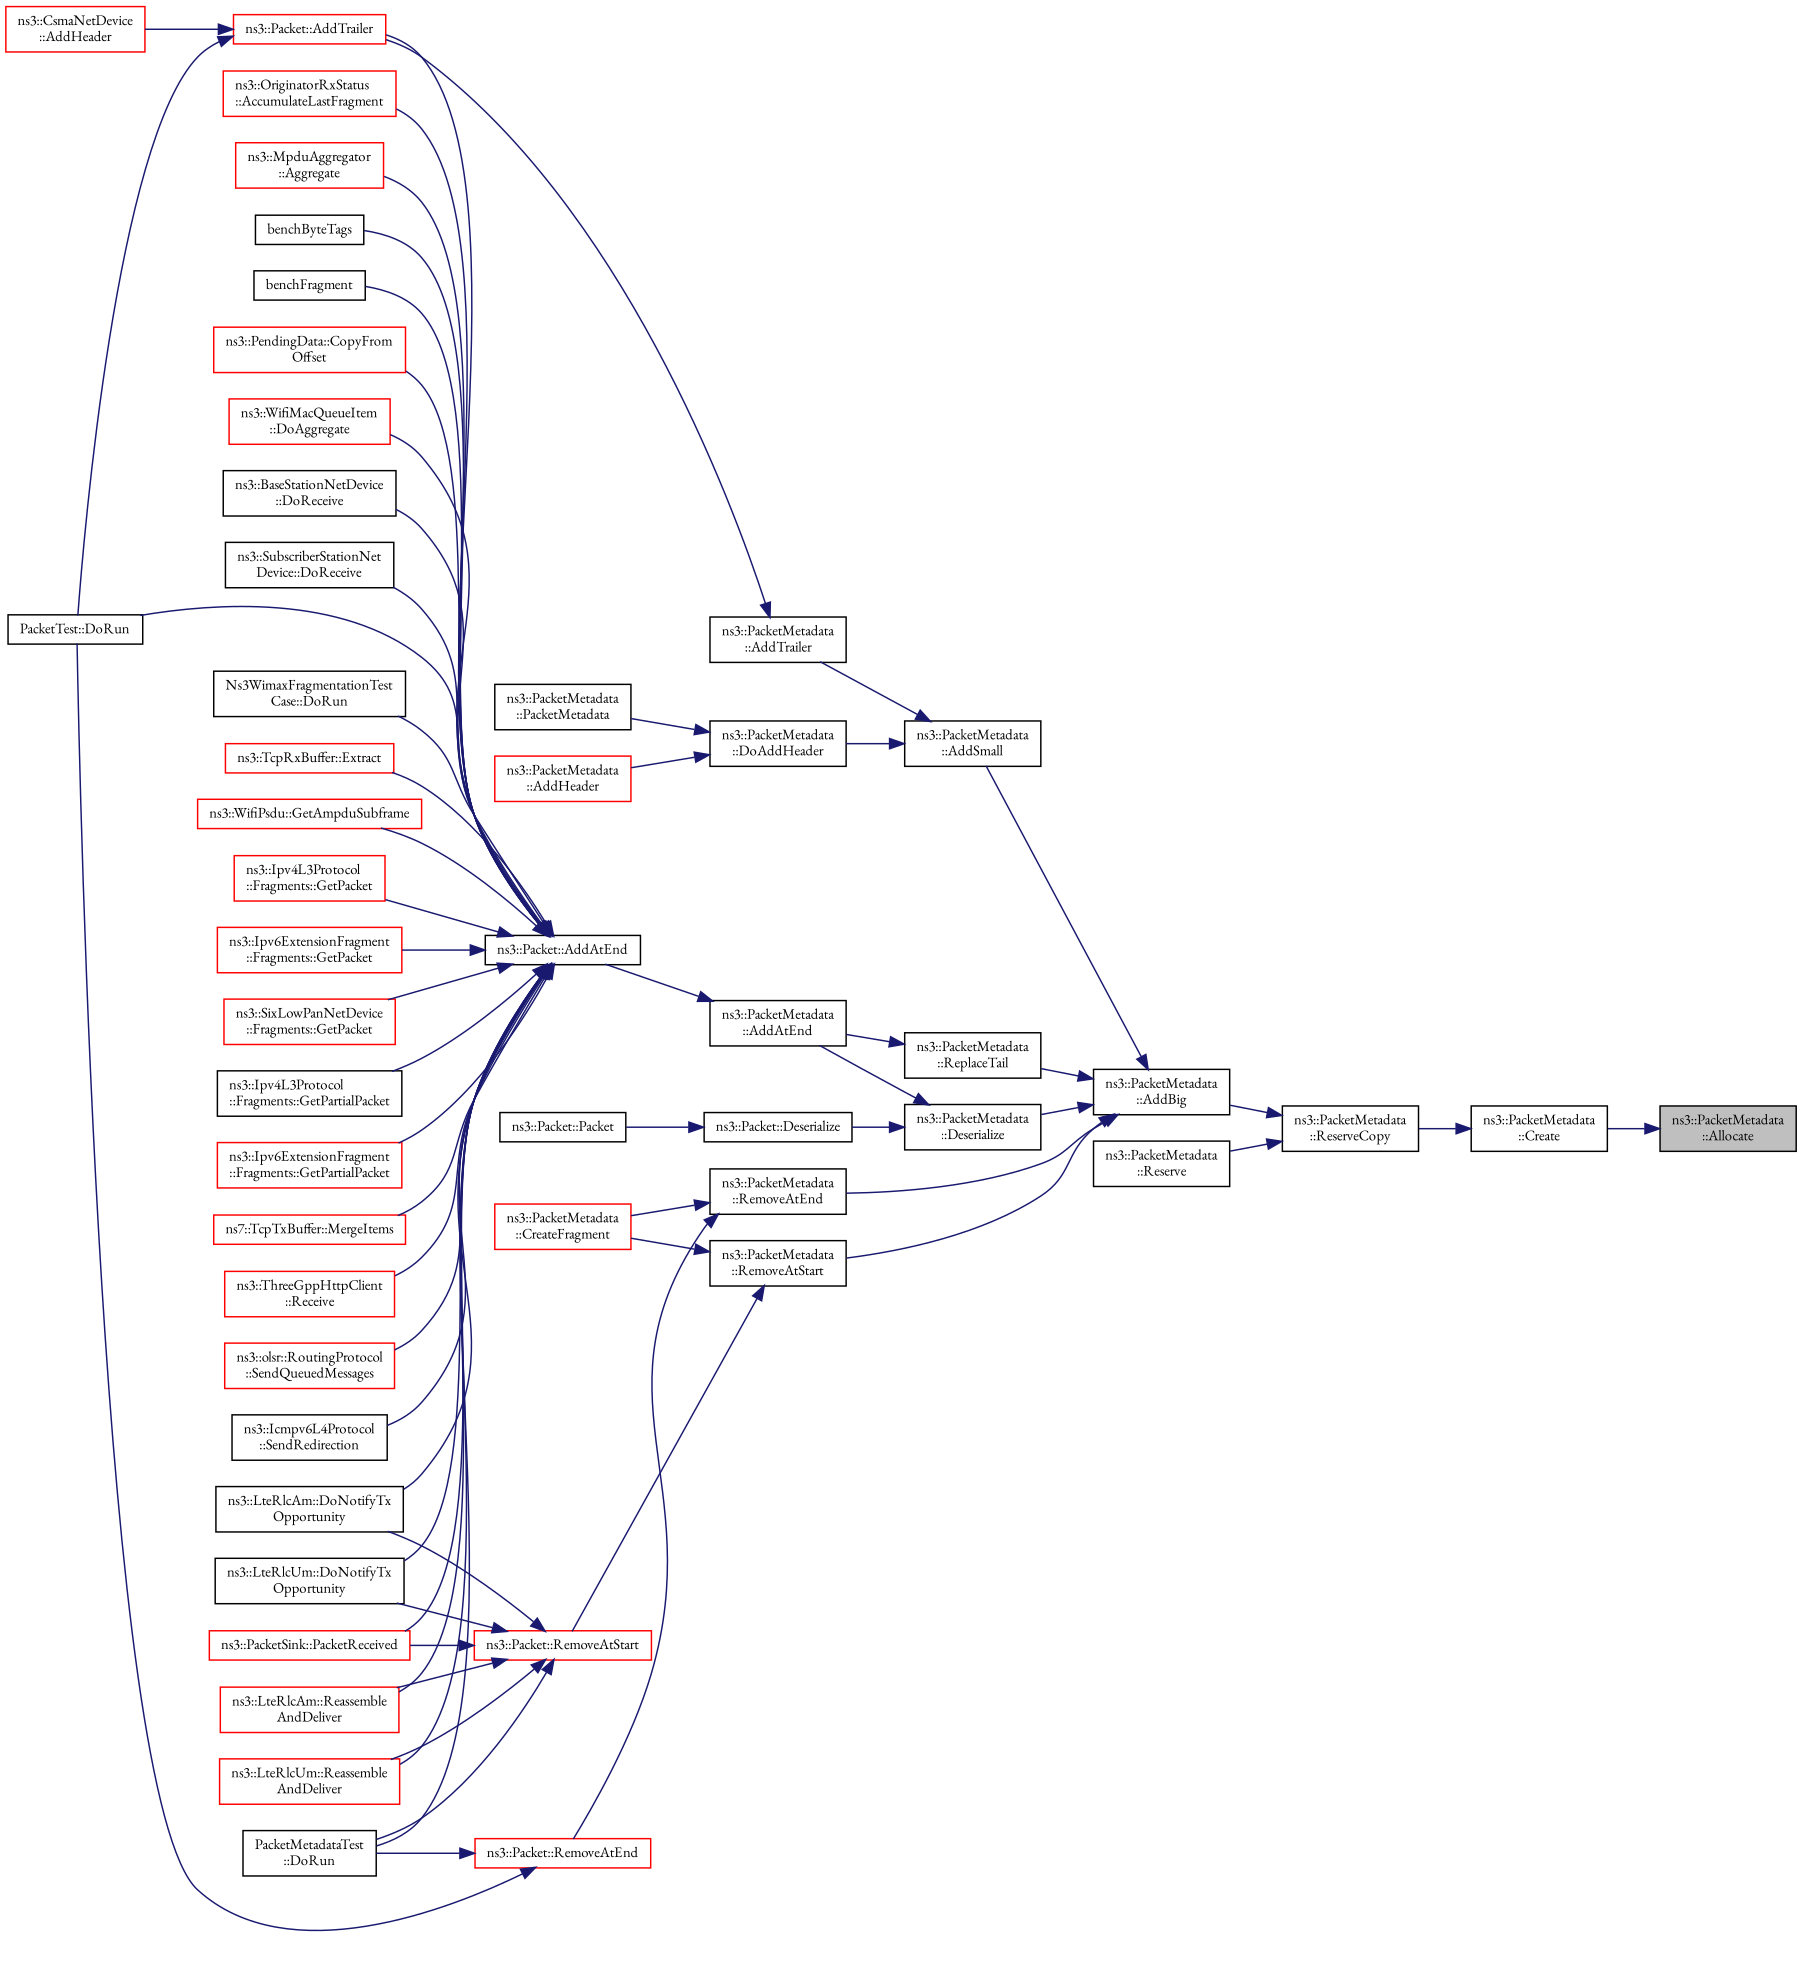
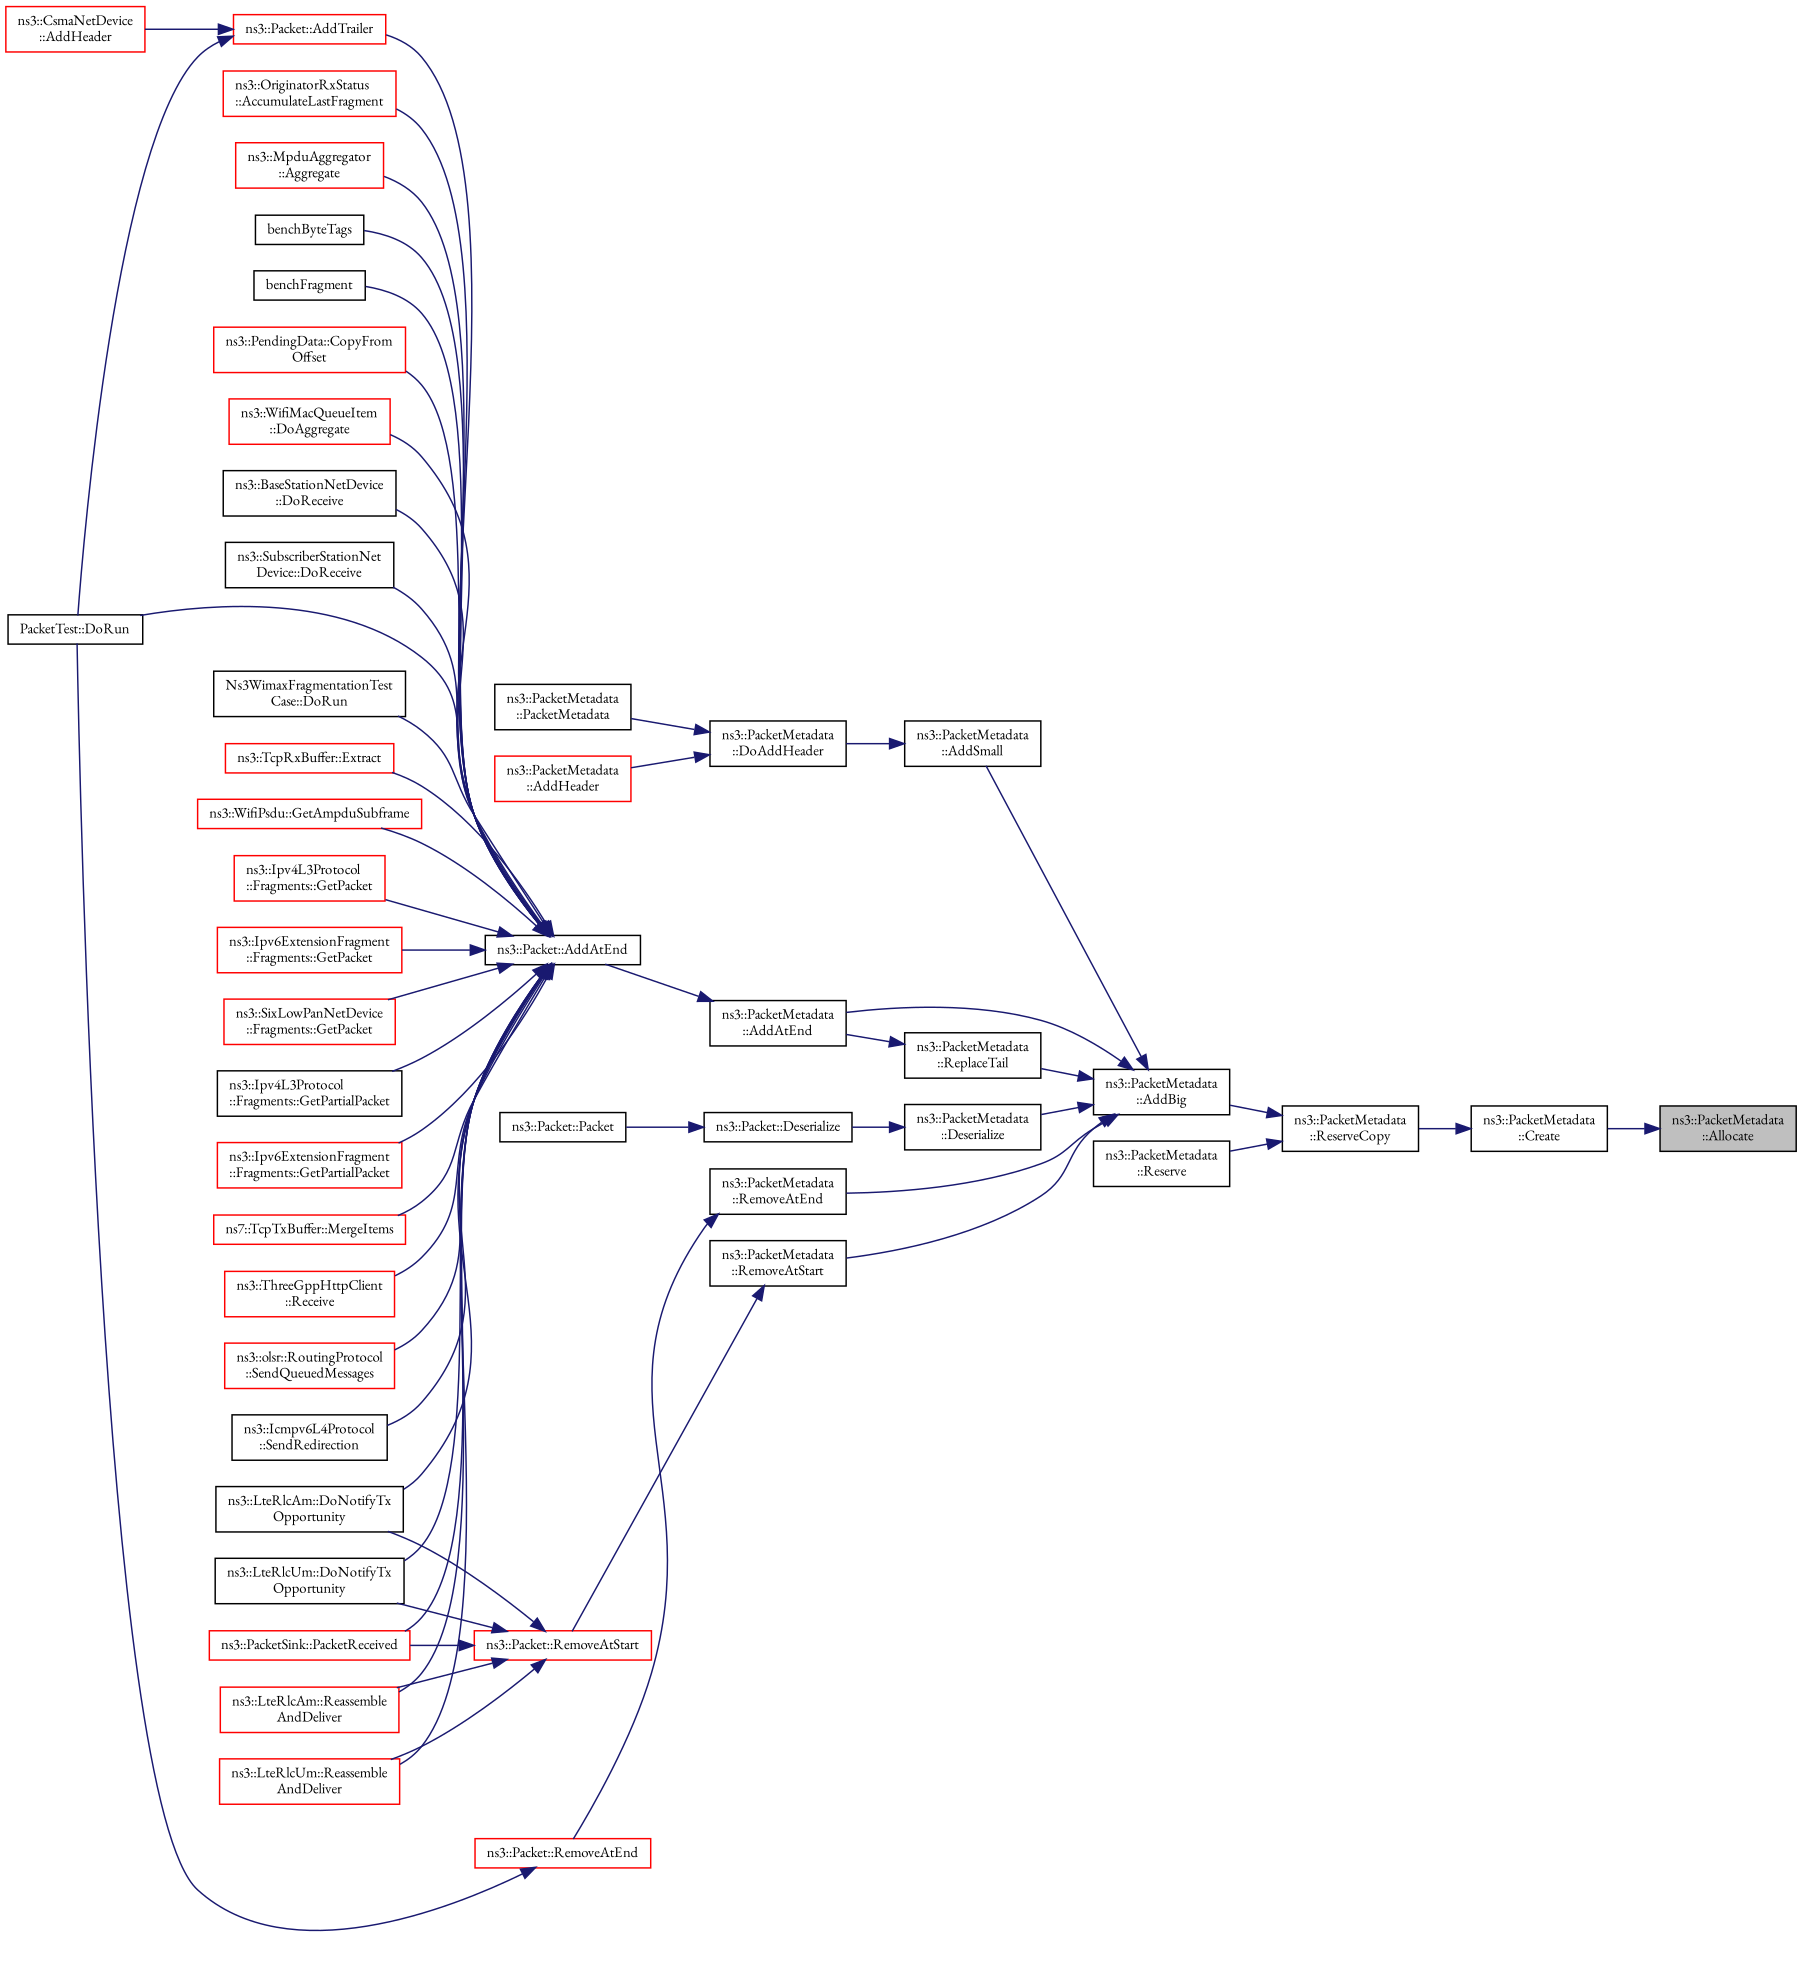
(778, 640) -> none
(868, 1072) -> (989, 1011)
(563, 1227) -> none
(310, 1853) -> none
